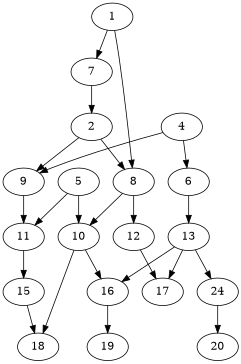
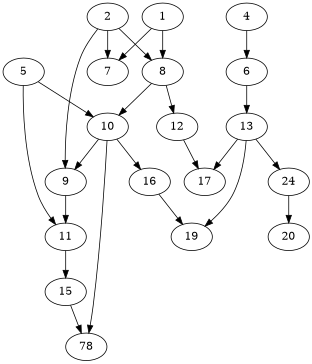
(92, 96) -> (108, 41)
(102, 151) -> (89, 151)
(153, 261) -> (237, 185)
(38, 347) -> (86, 347)
